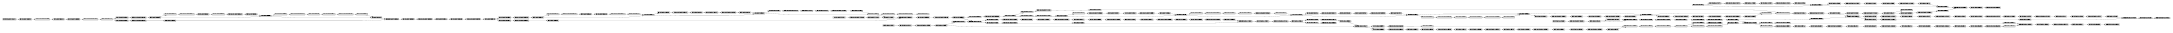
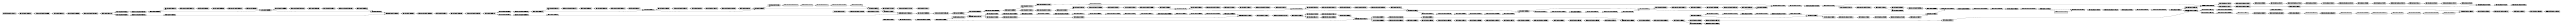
none -> (1997, 9)
